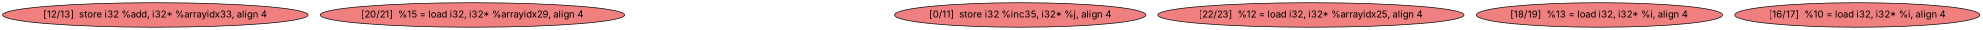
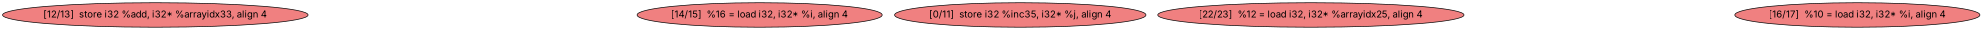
(472, 15) -> none
none -> (760, 15)
(1599, 15) -> none
